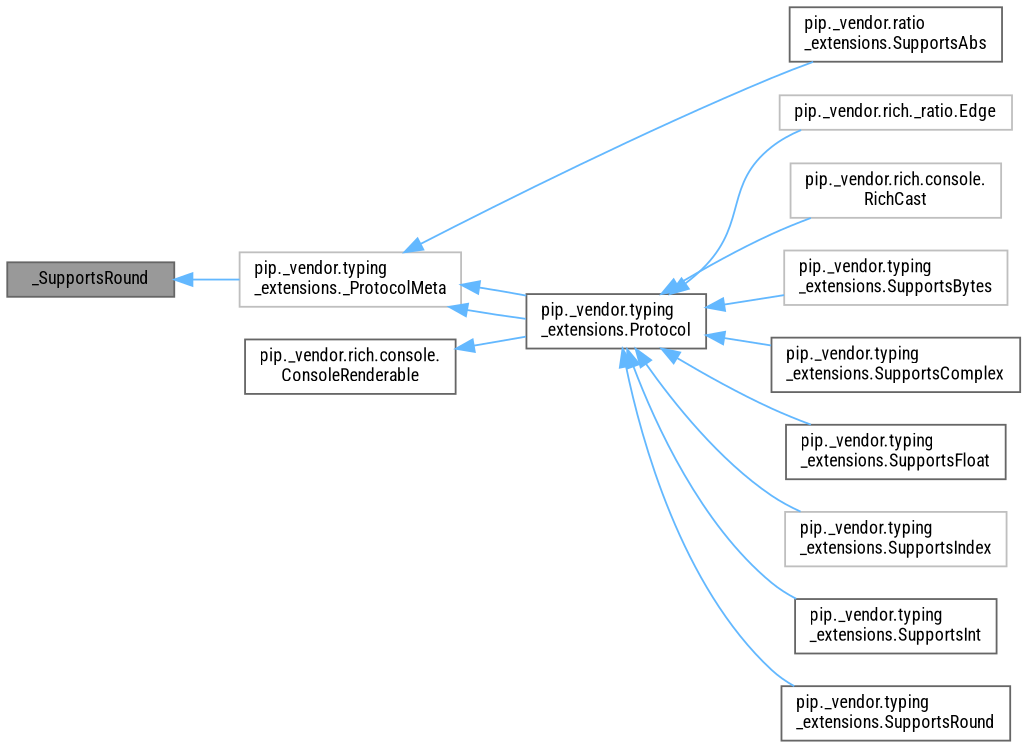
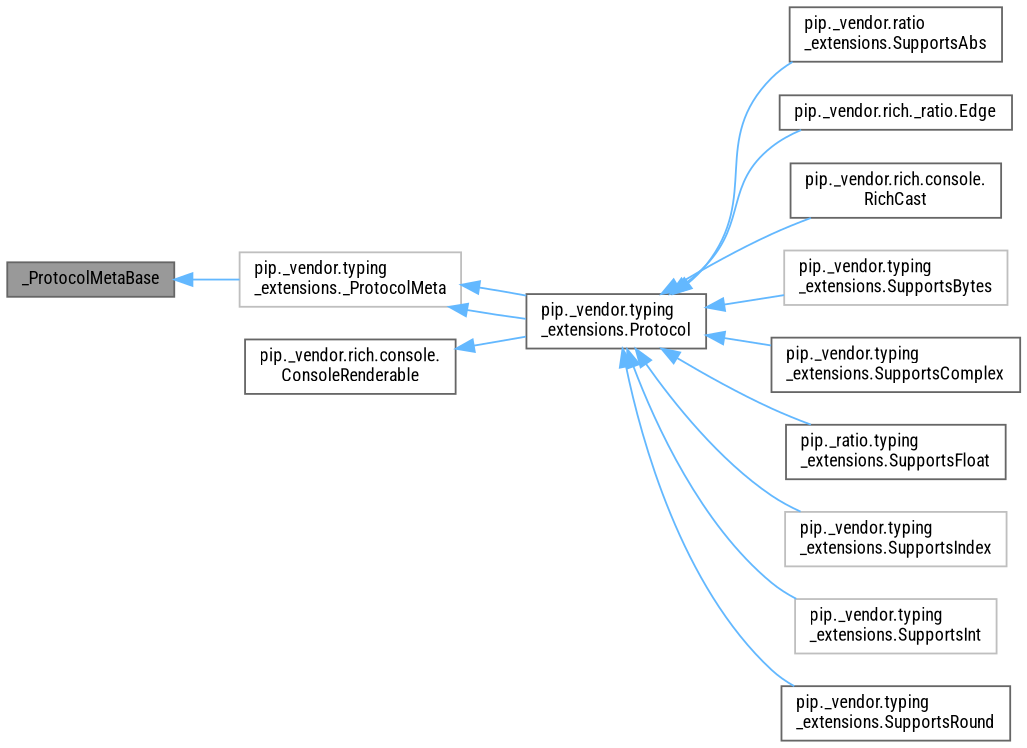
(896, 113) -> (896, 113)
(615, 148) -> (736, 169)
(896, 191) -> (896, 191)
(91, 280) -> (91, 280)
(896, 452) -> (896, 452)
(896, 626) -> (896, 626)
